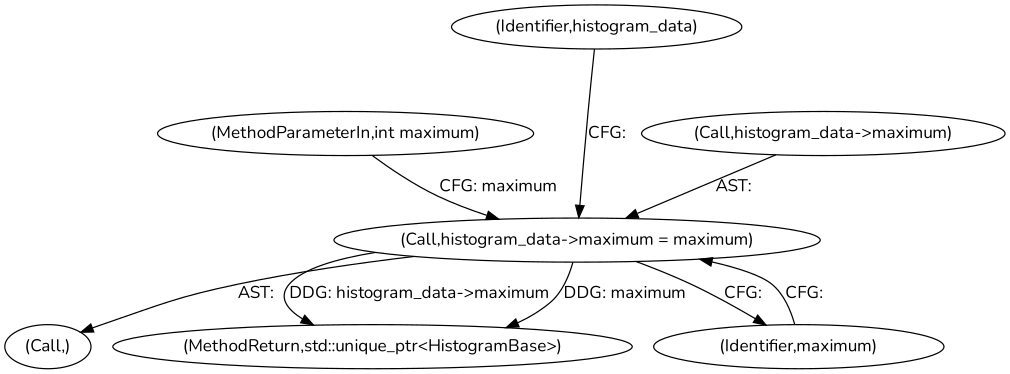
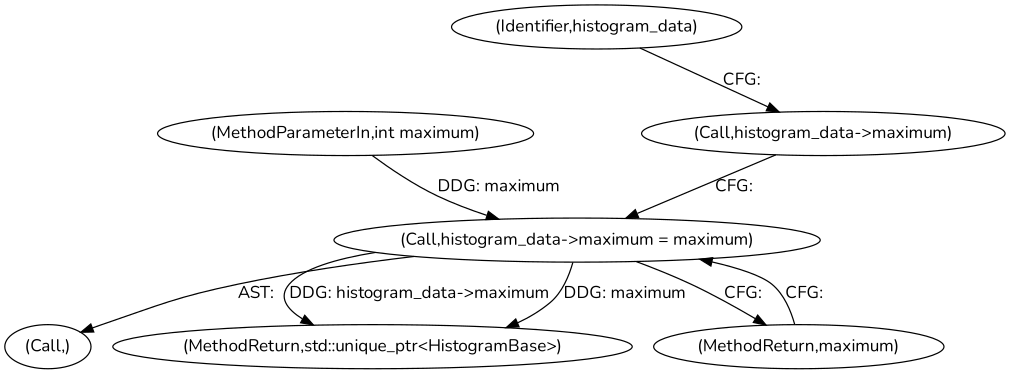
(587, 127) -> (704, 77)
(499, 187) -> (499, 187)
(736, 187) -> (736, 187)
(799, 347) -> (799, 347)
